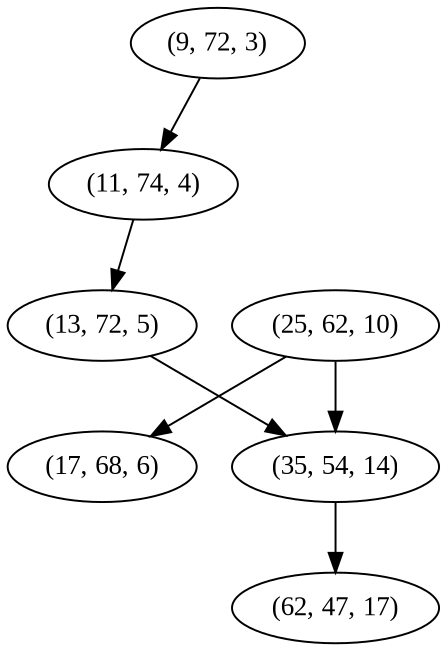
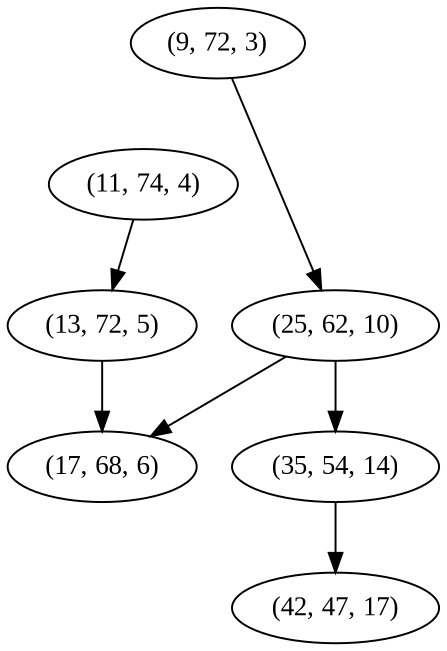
(185, 105) -> (273, 175)
(207, 389) -> (102, 387)
(336, 608) -> (336, 608)
